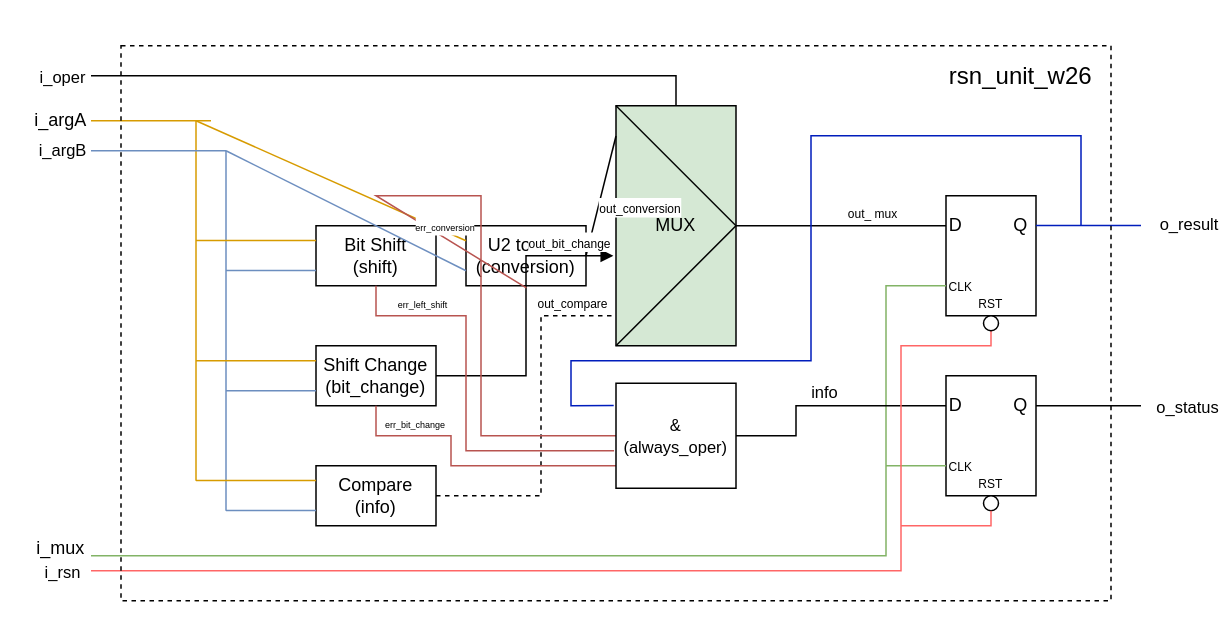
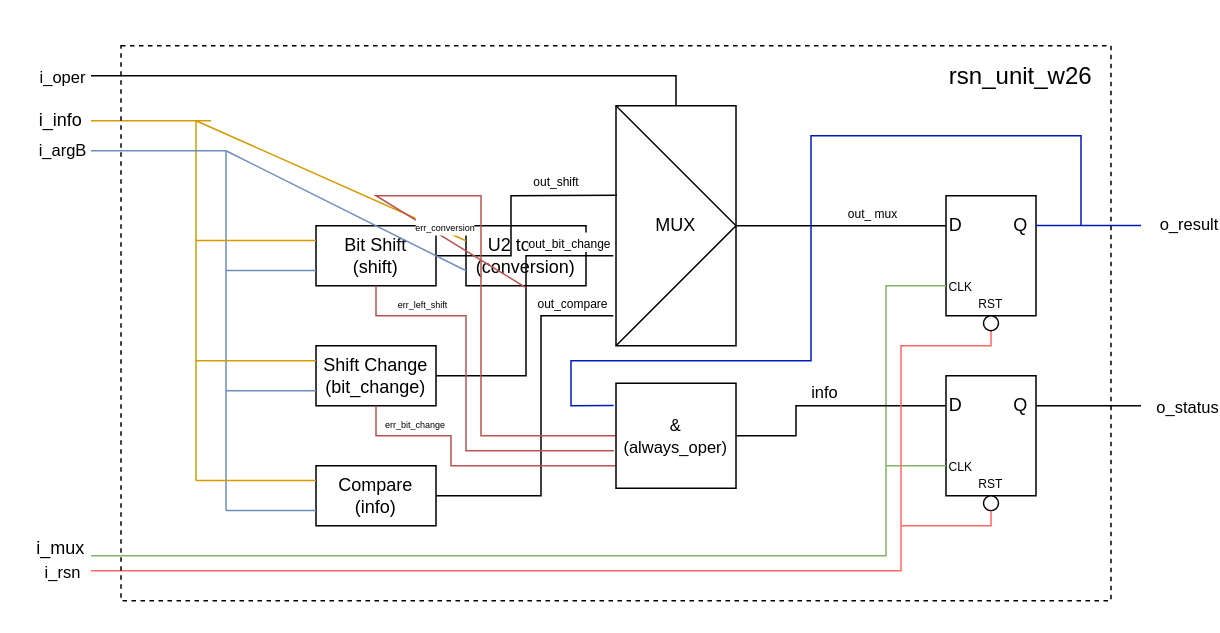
(61, 121) -> (61, 121)
(603, 186) -> none
none -> (519, 196)
(676, 226) -> (676, 226)
(599, 256) -> (605, 256)
(541, 421) -> (541, 421)
